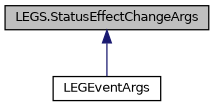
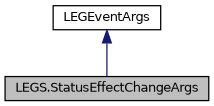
(107, 60) -> (107, 60)
